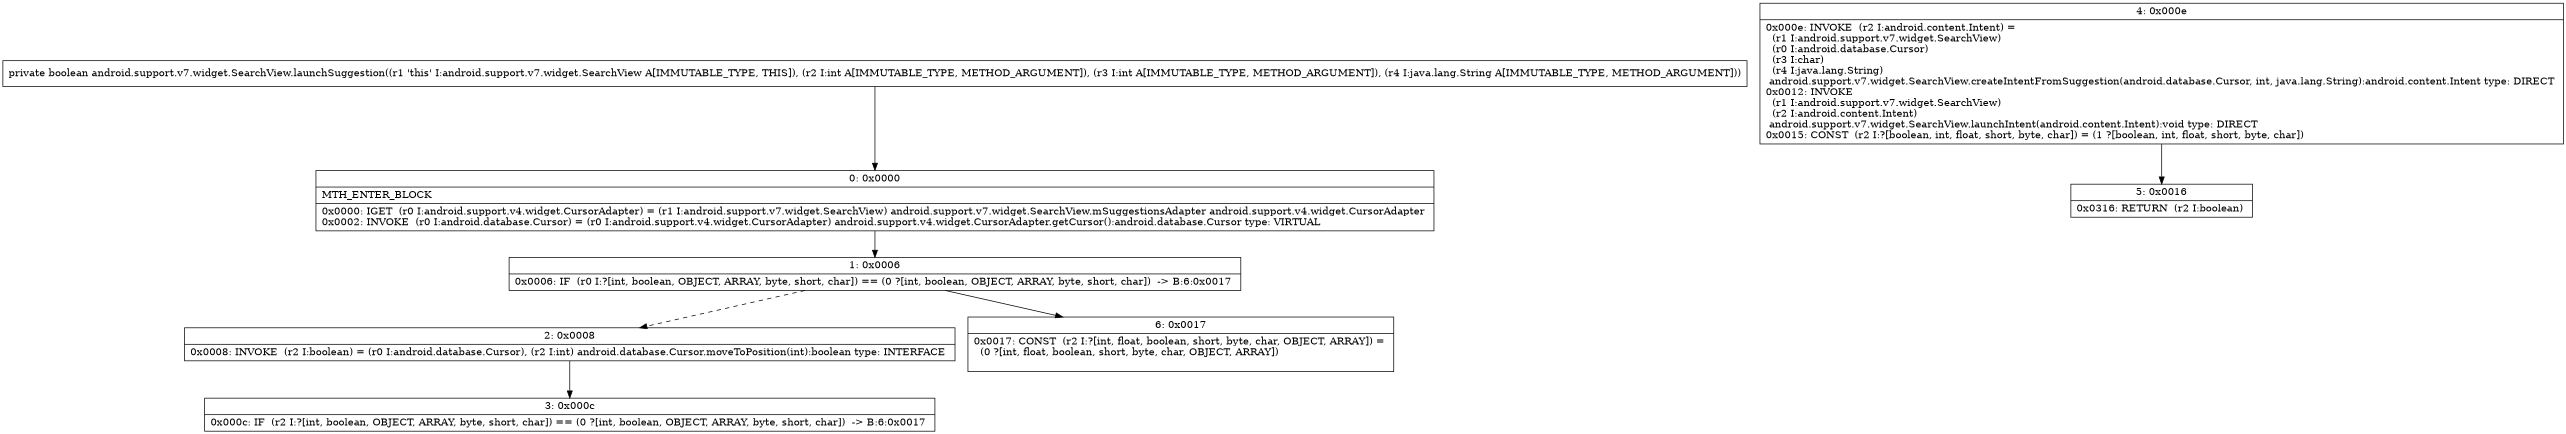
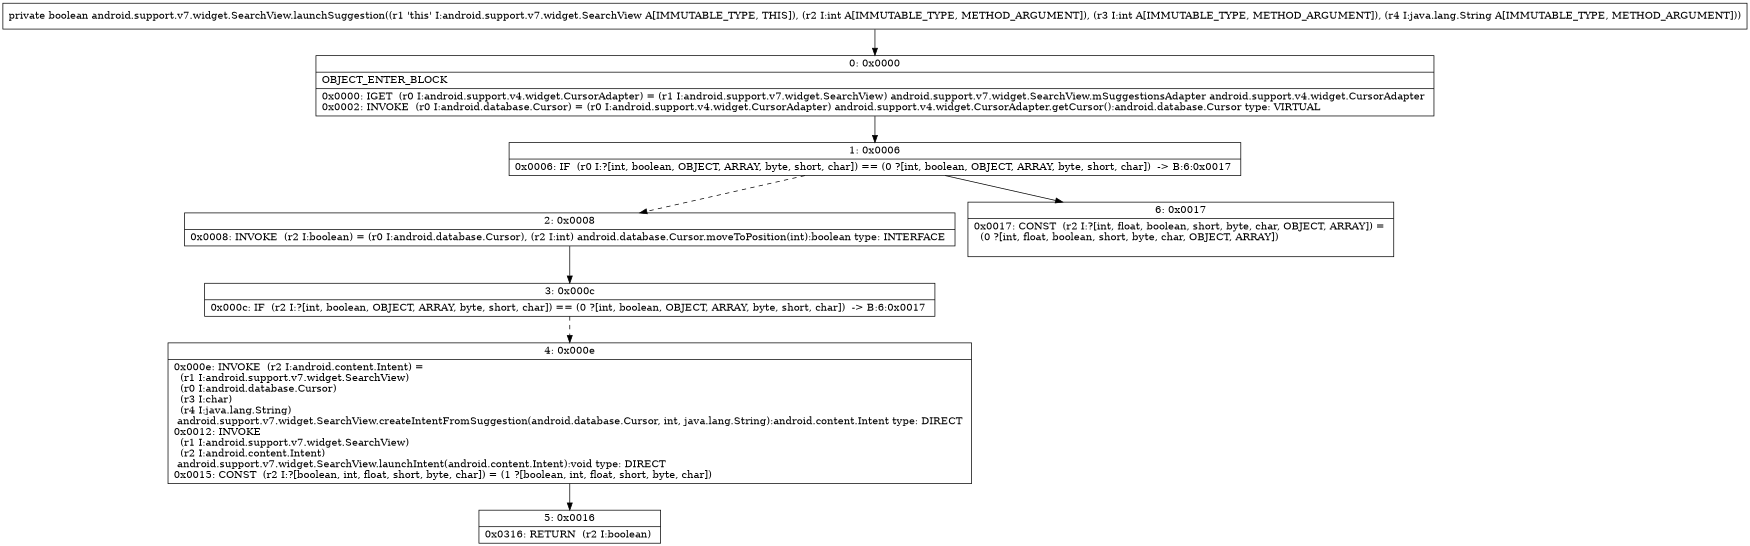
(377, 195) -> (385, 80)
none -> (570, 326)
